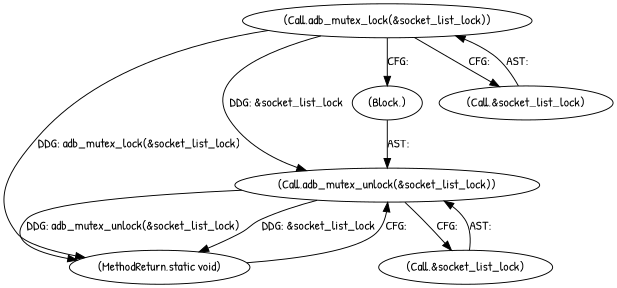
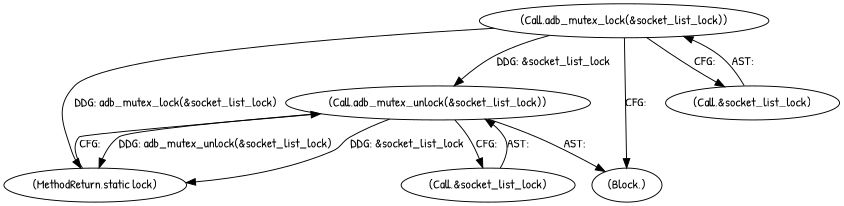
(387, 139) -> (544, 140)
(160, 267) -> (95, 185)
